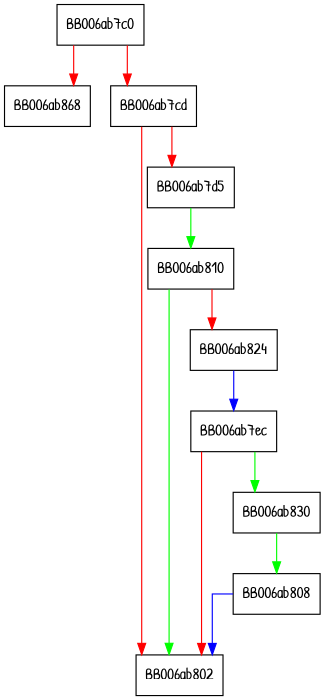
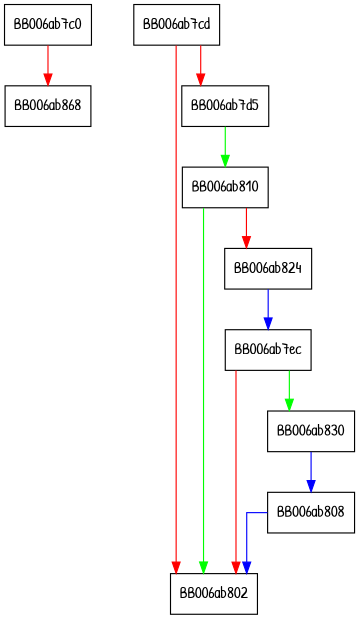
(127, 60) -> none
(277, 548) -> (311, 466)
